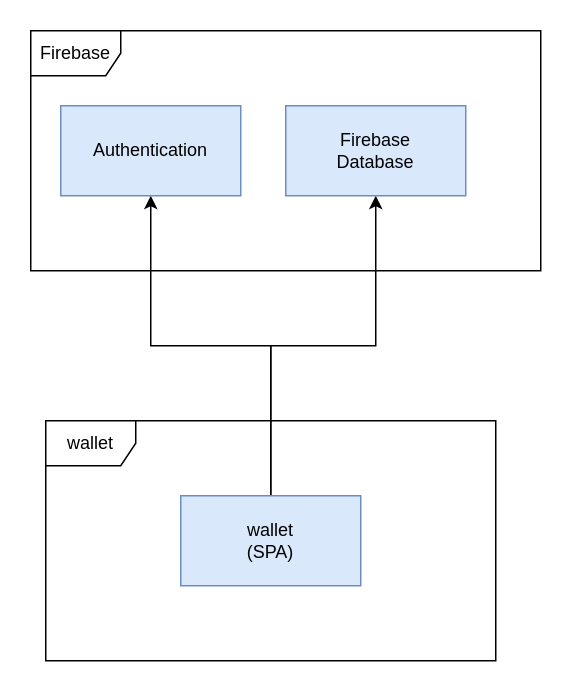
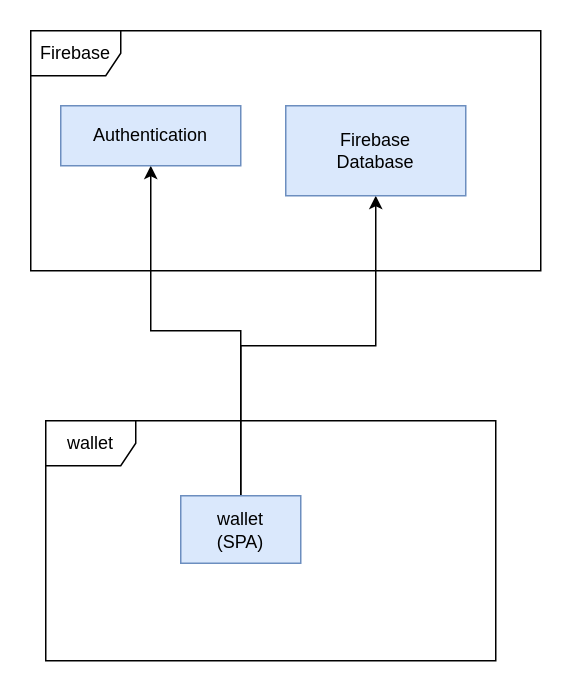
(151, 151) -> (151, 136)
(271, 541) -> (241, 530)
